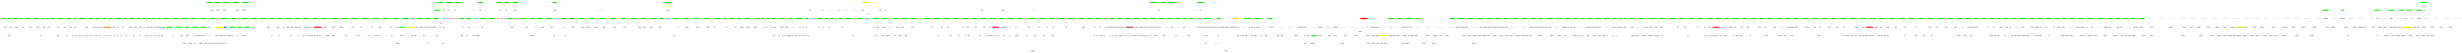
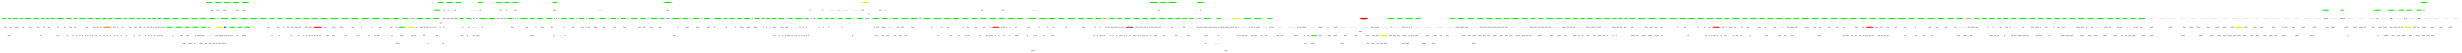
(1969, 19) -> (1969, 19)
